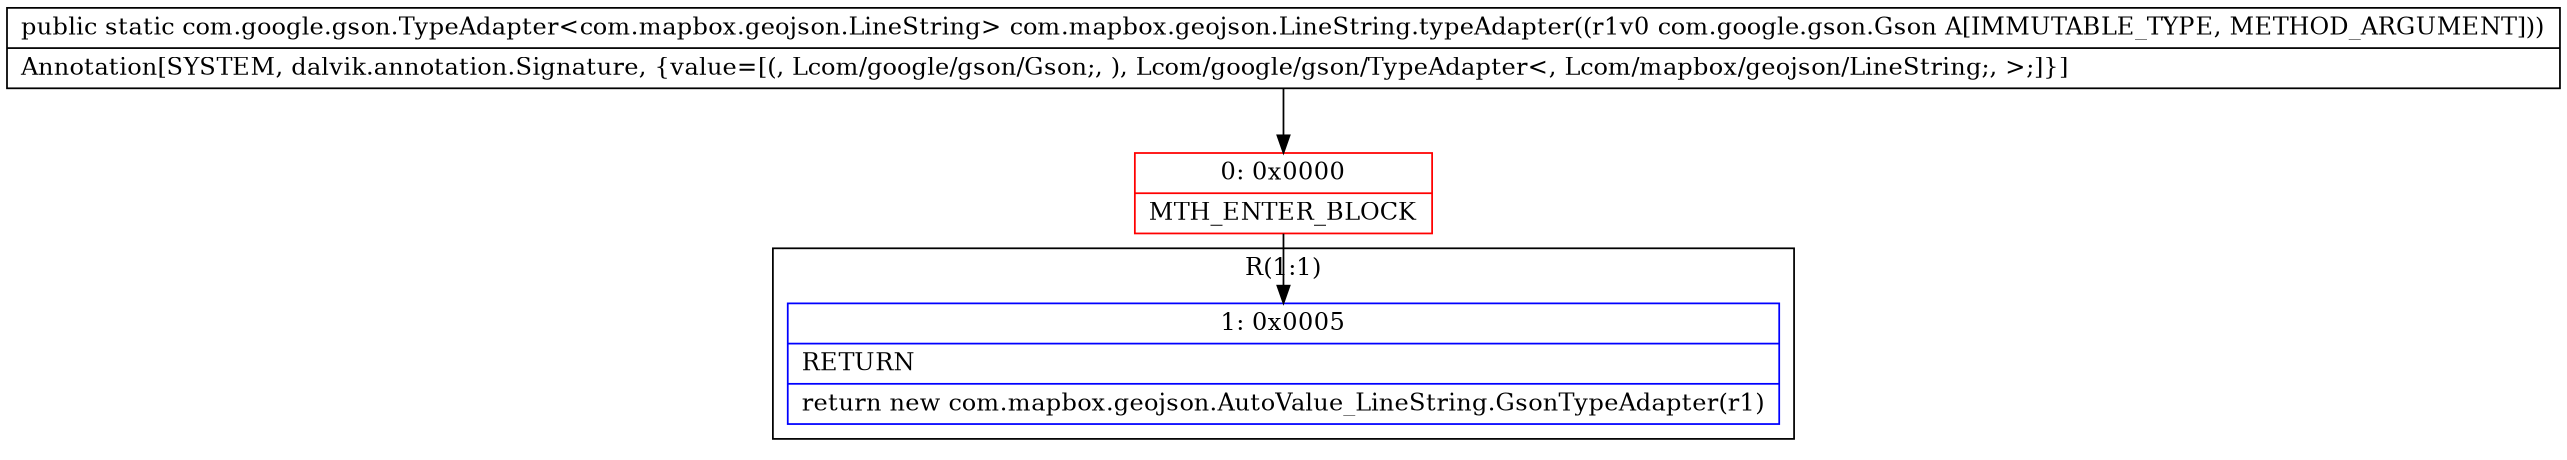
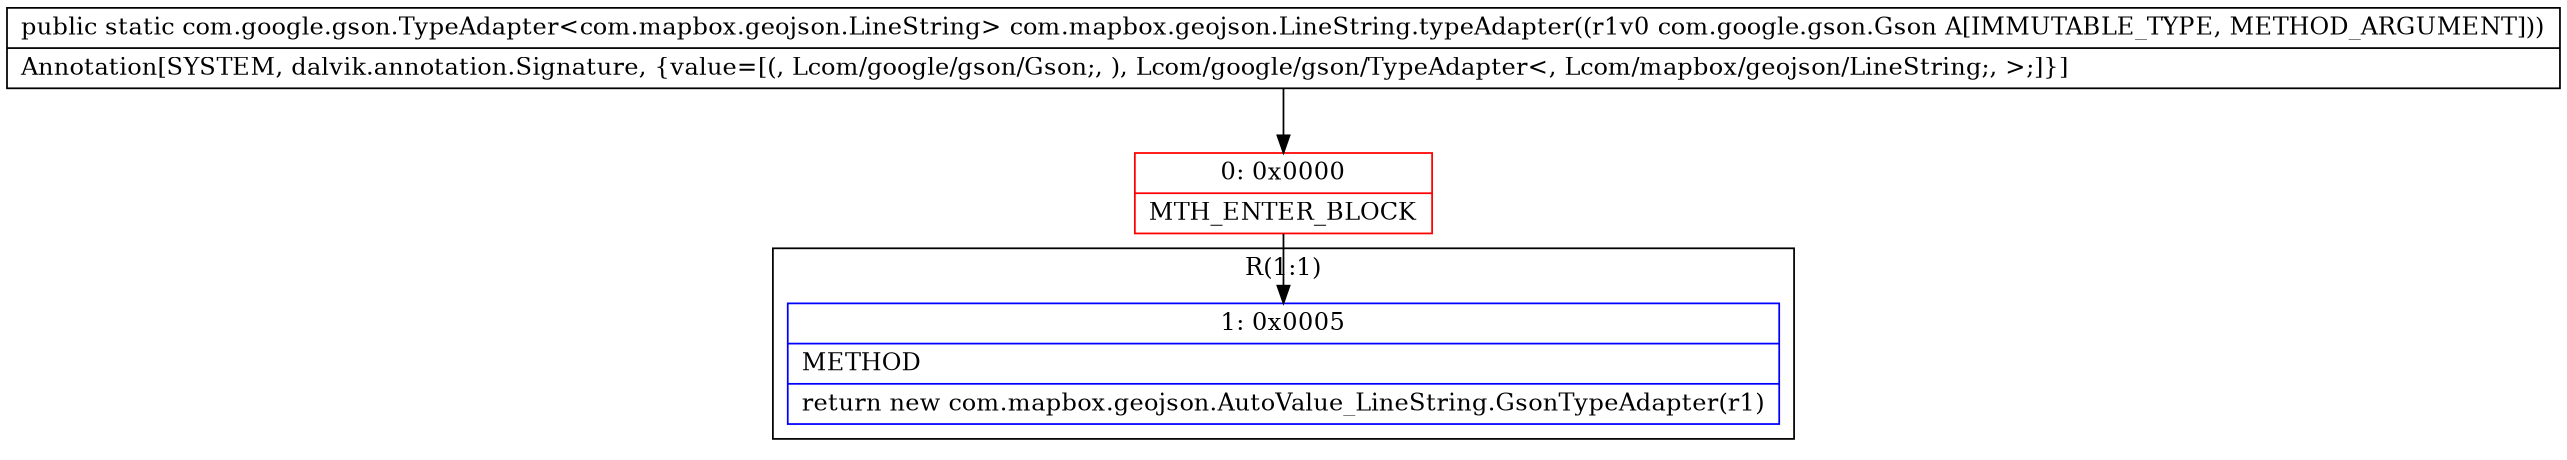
(859, 363) -> (862, 363)
